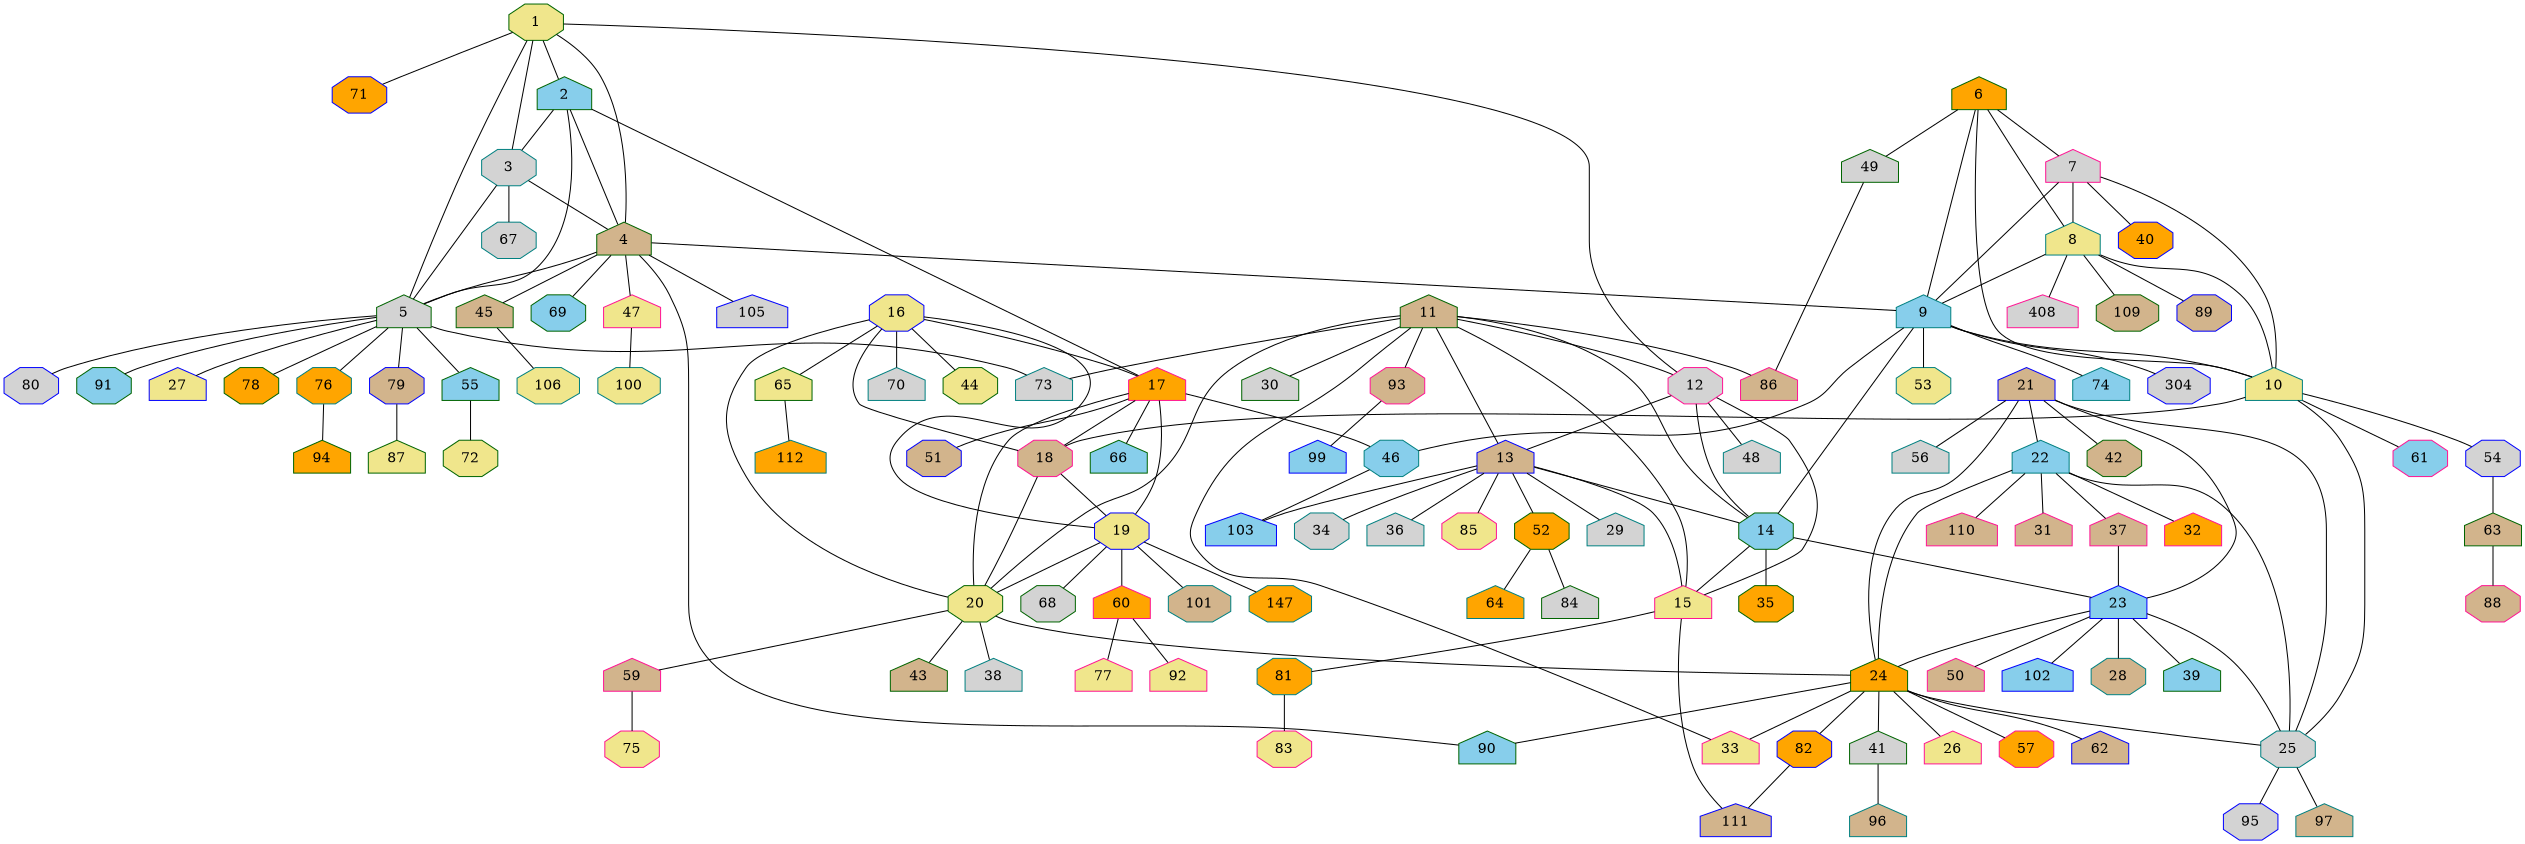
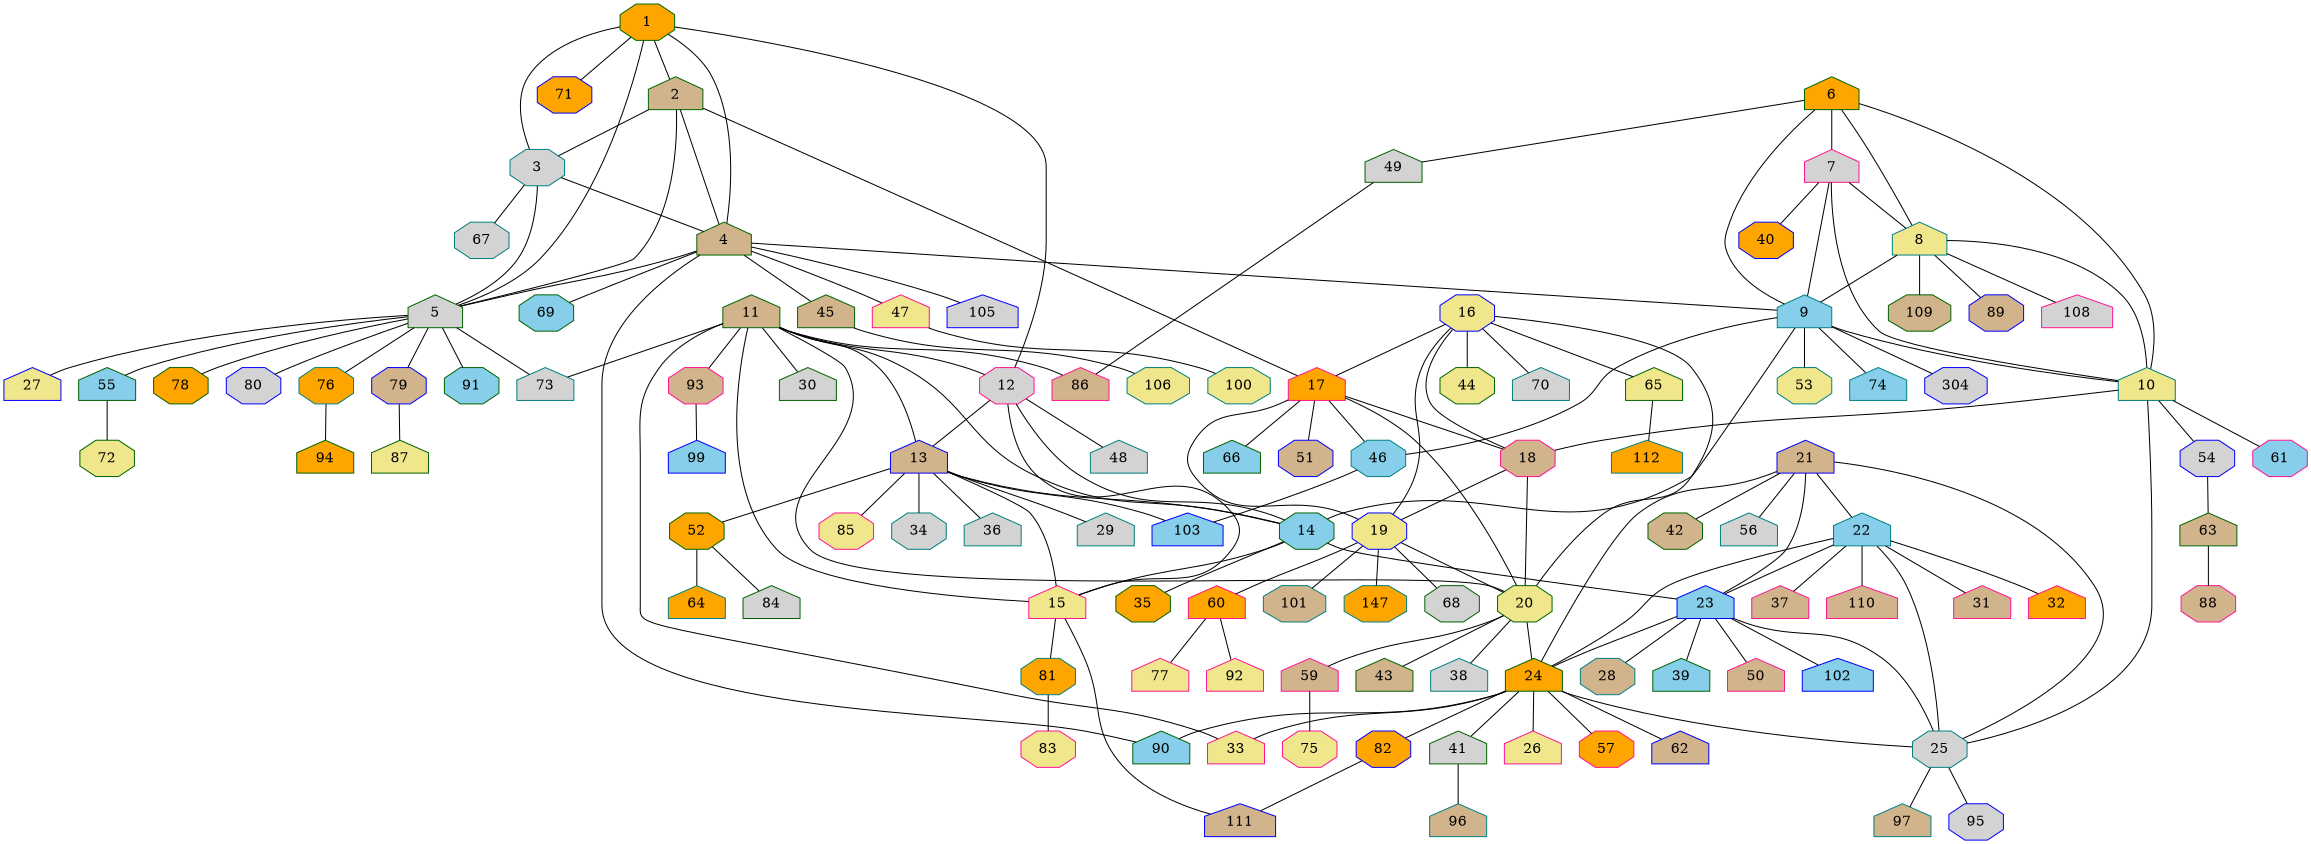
(536, 22) -> (647, 22)
(564, 95) -> (676, 95)
(2043, 313) -> (2077, 313)
(2118, 566) -> (1779, 569)
